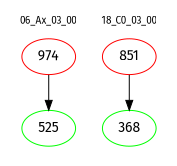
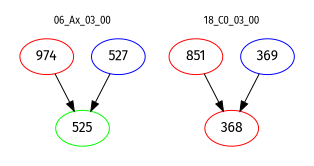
none -> (118, 57)
none -> (268, 57)
(129, 128) -> (232, 128)
